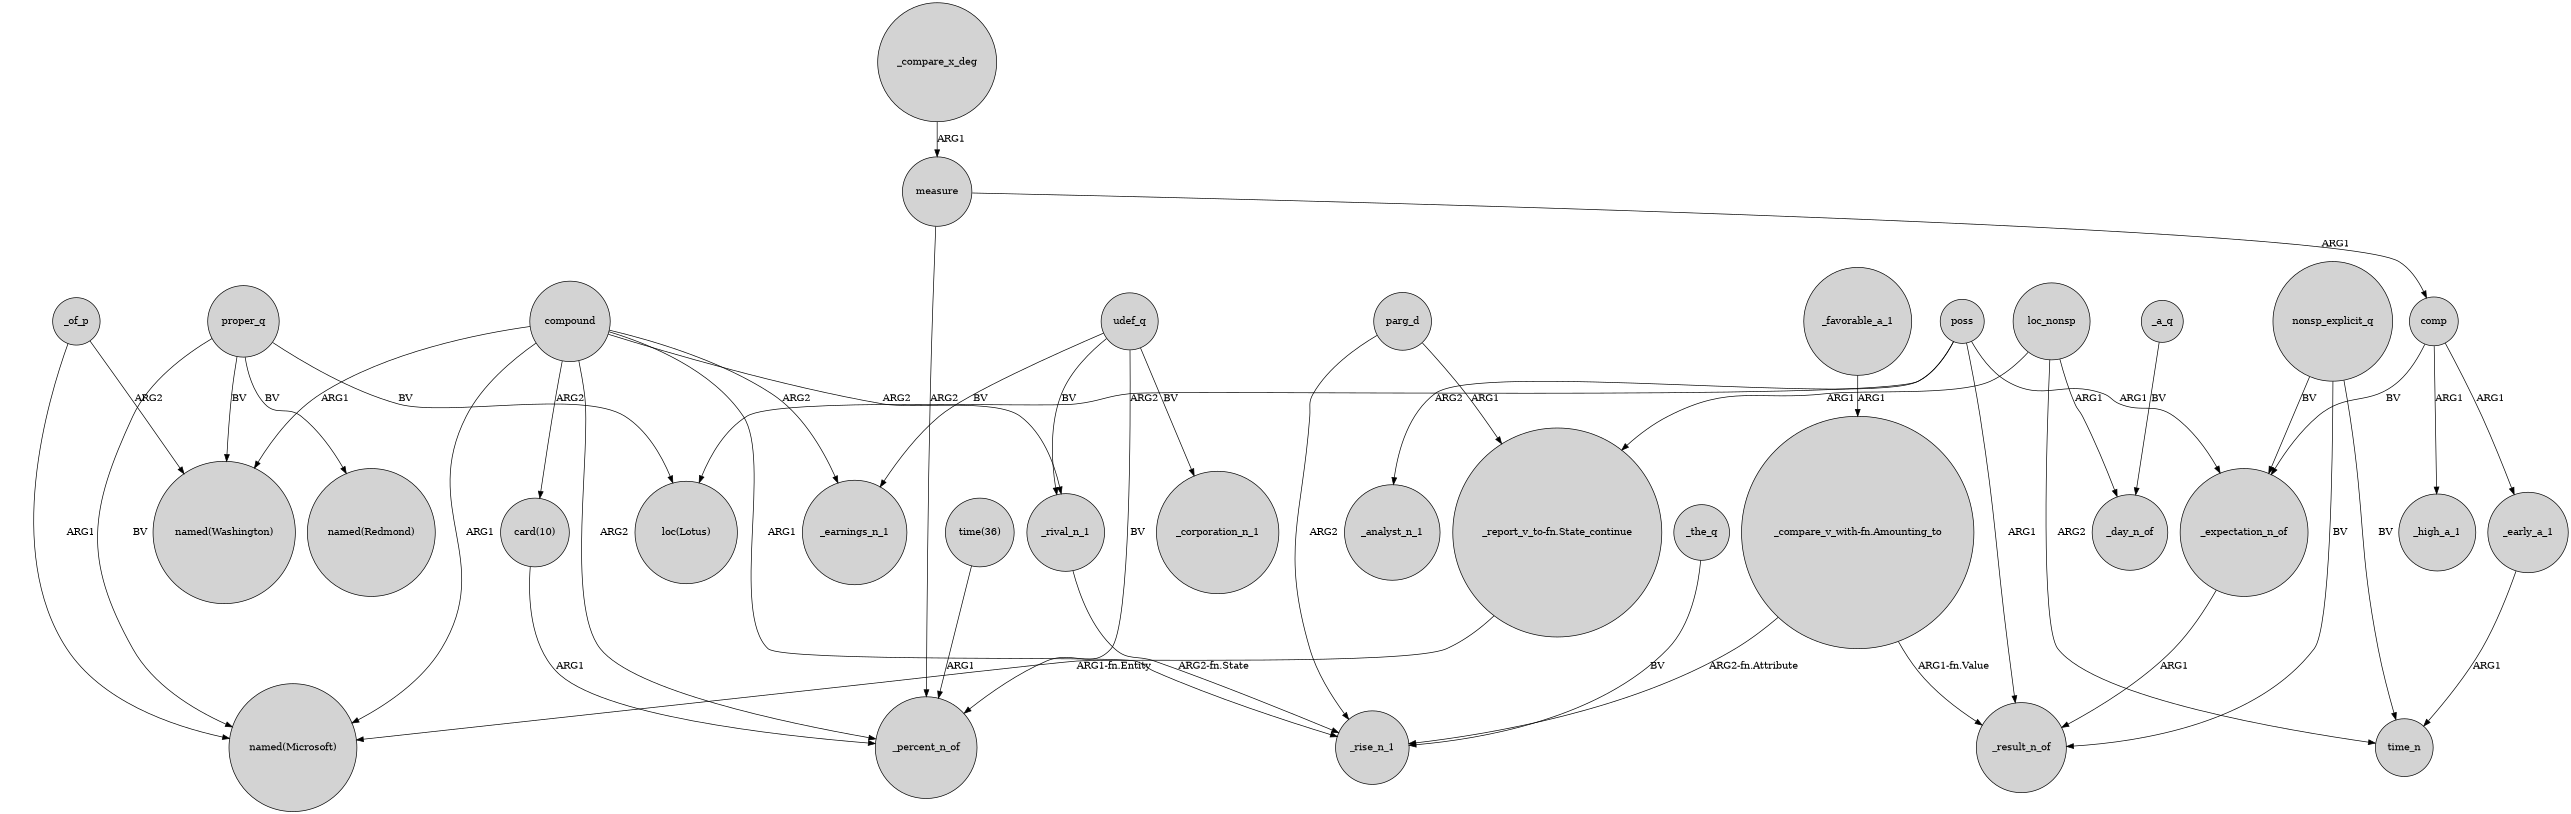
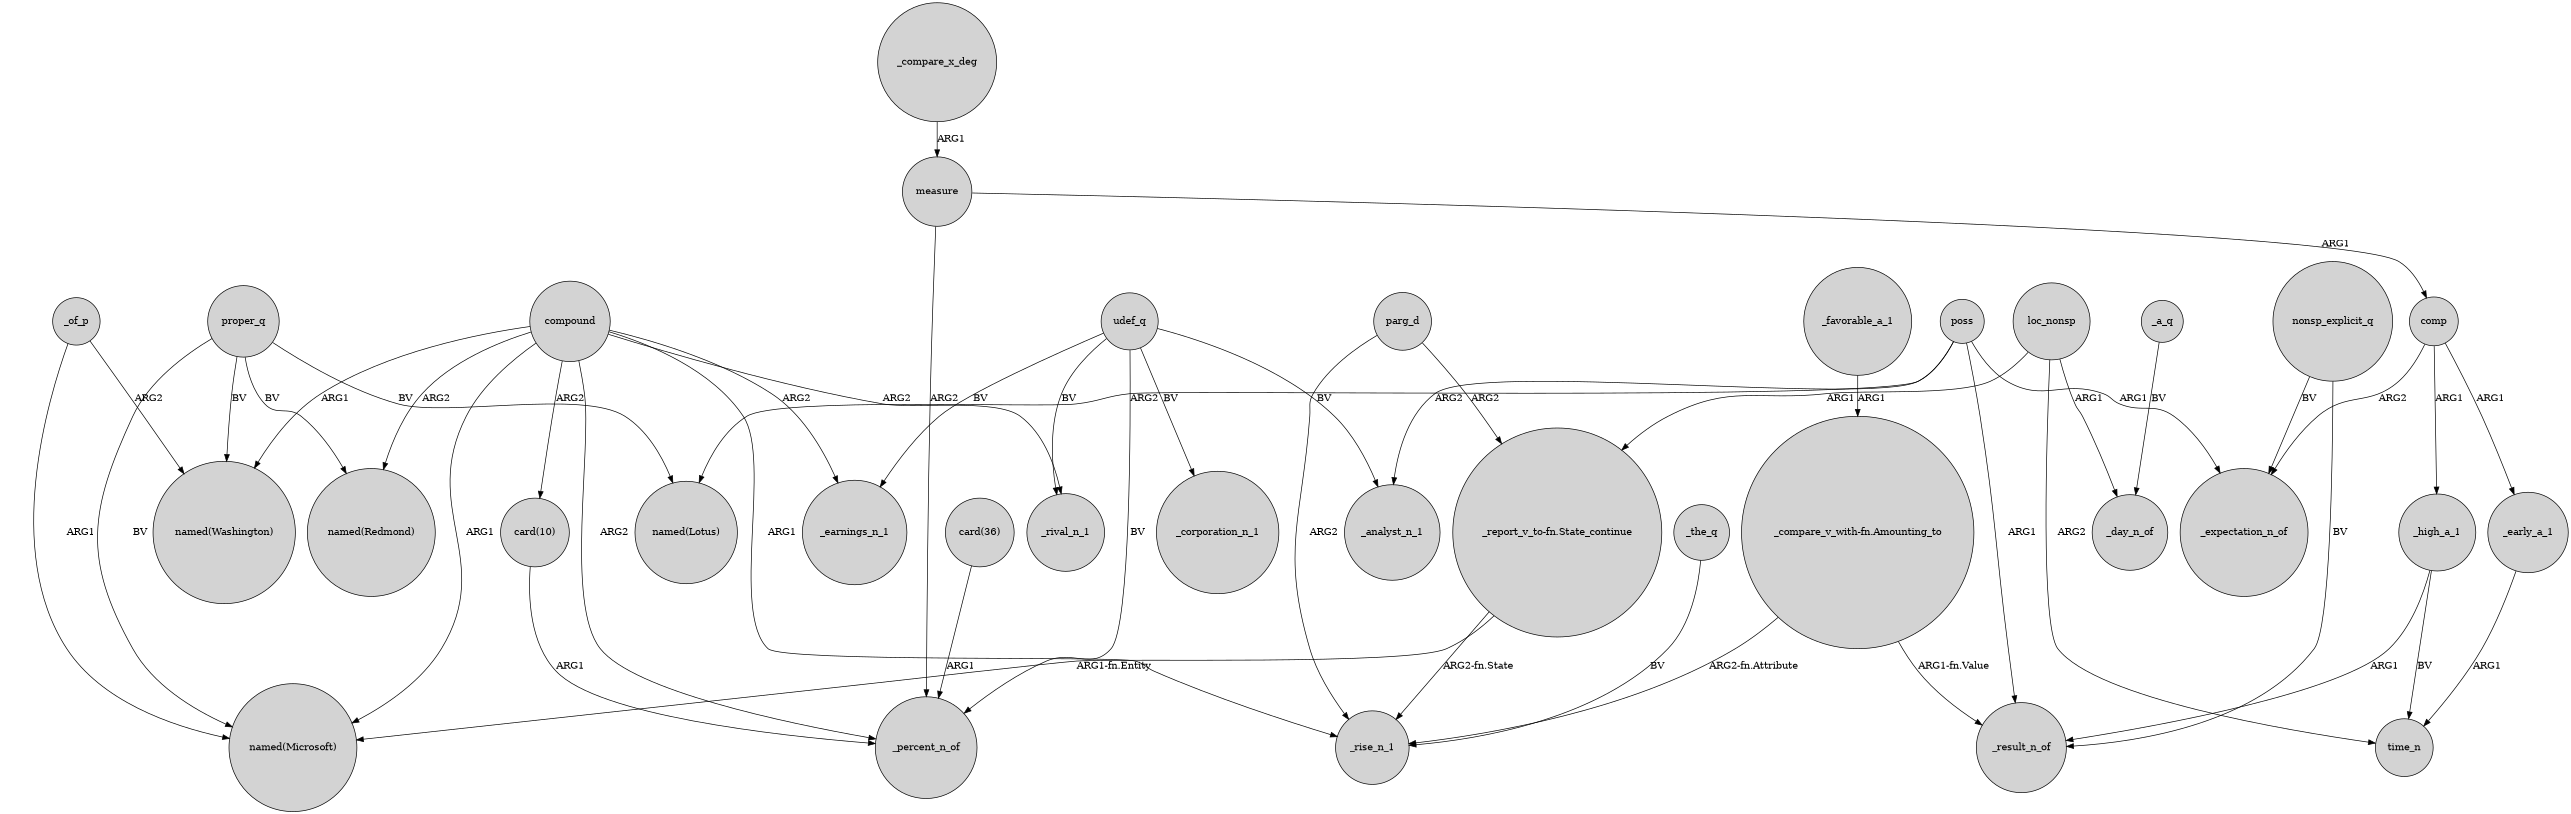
none -> (440, 378)
none -> (1285, 380)
(1485, 399) -> (1485, 399)
(2393, 399) -> (2393, 399)
(686, 533) -> (686, 533)
(980, 533) -> (980, 533)
(2364, 548) -> (2421, 641)
(2152, 668) -> (2279, 697)
(1182, 671) -> (1445, 663)
